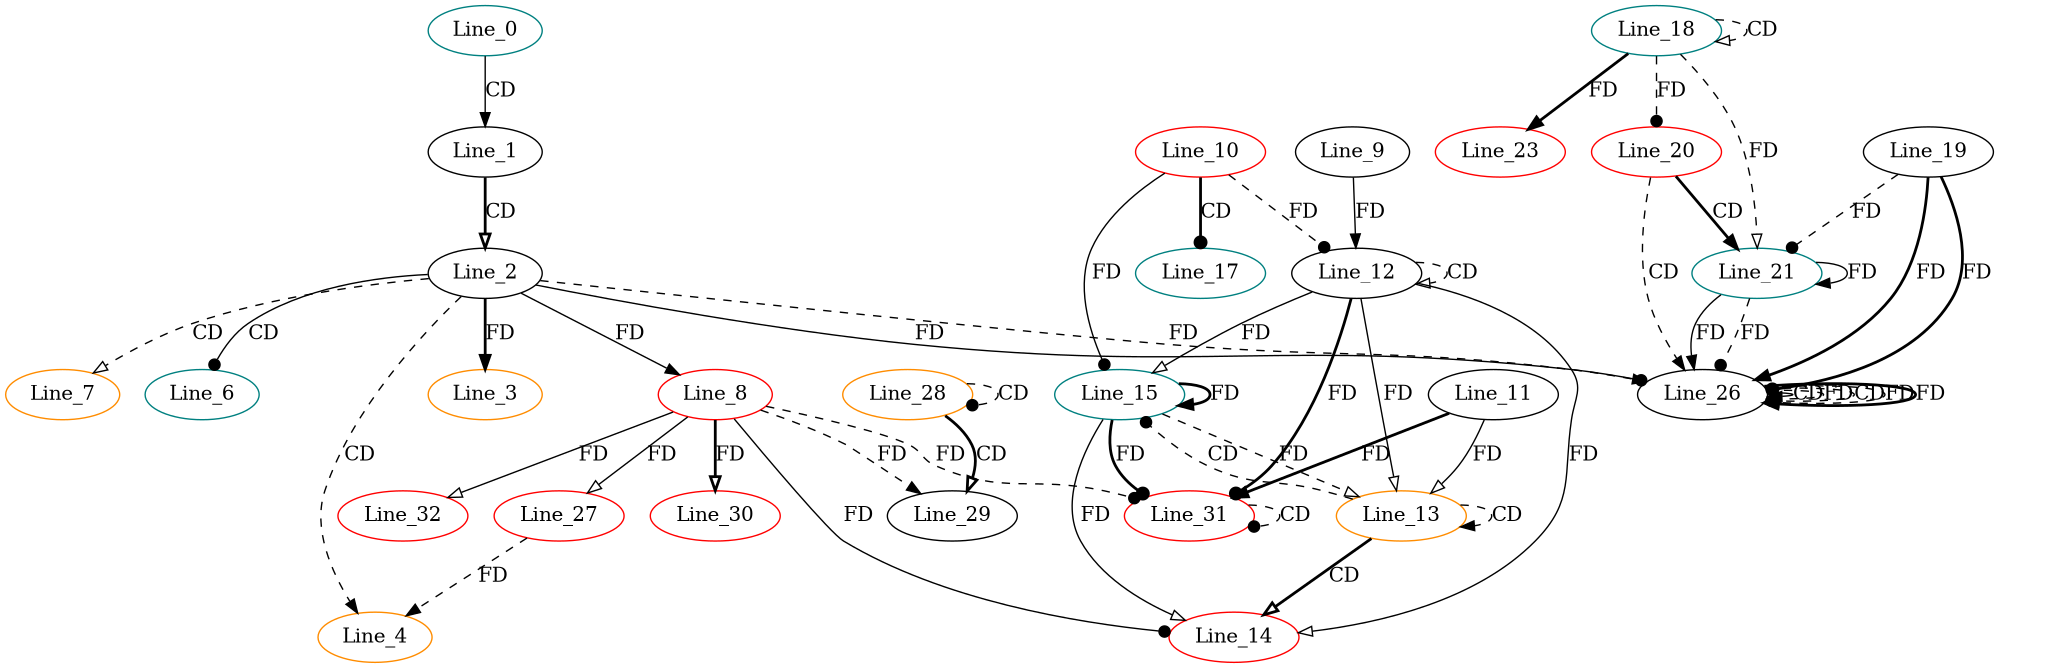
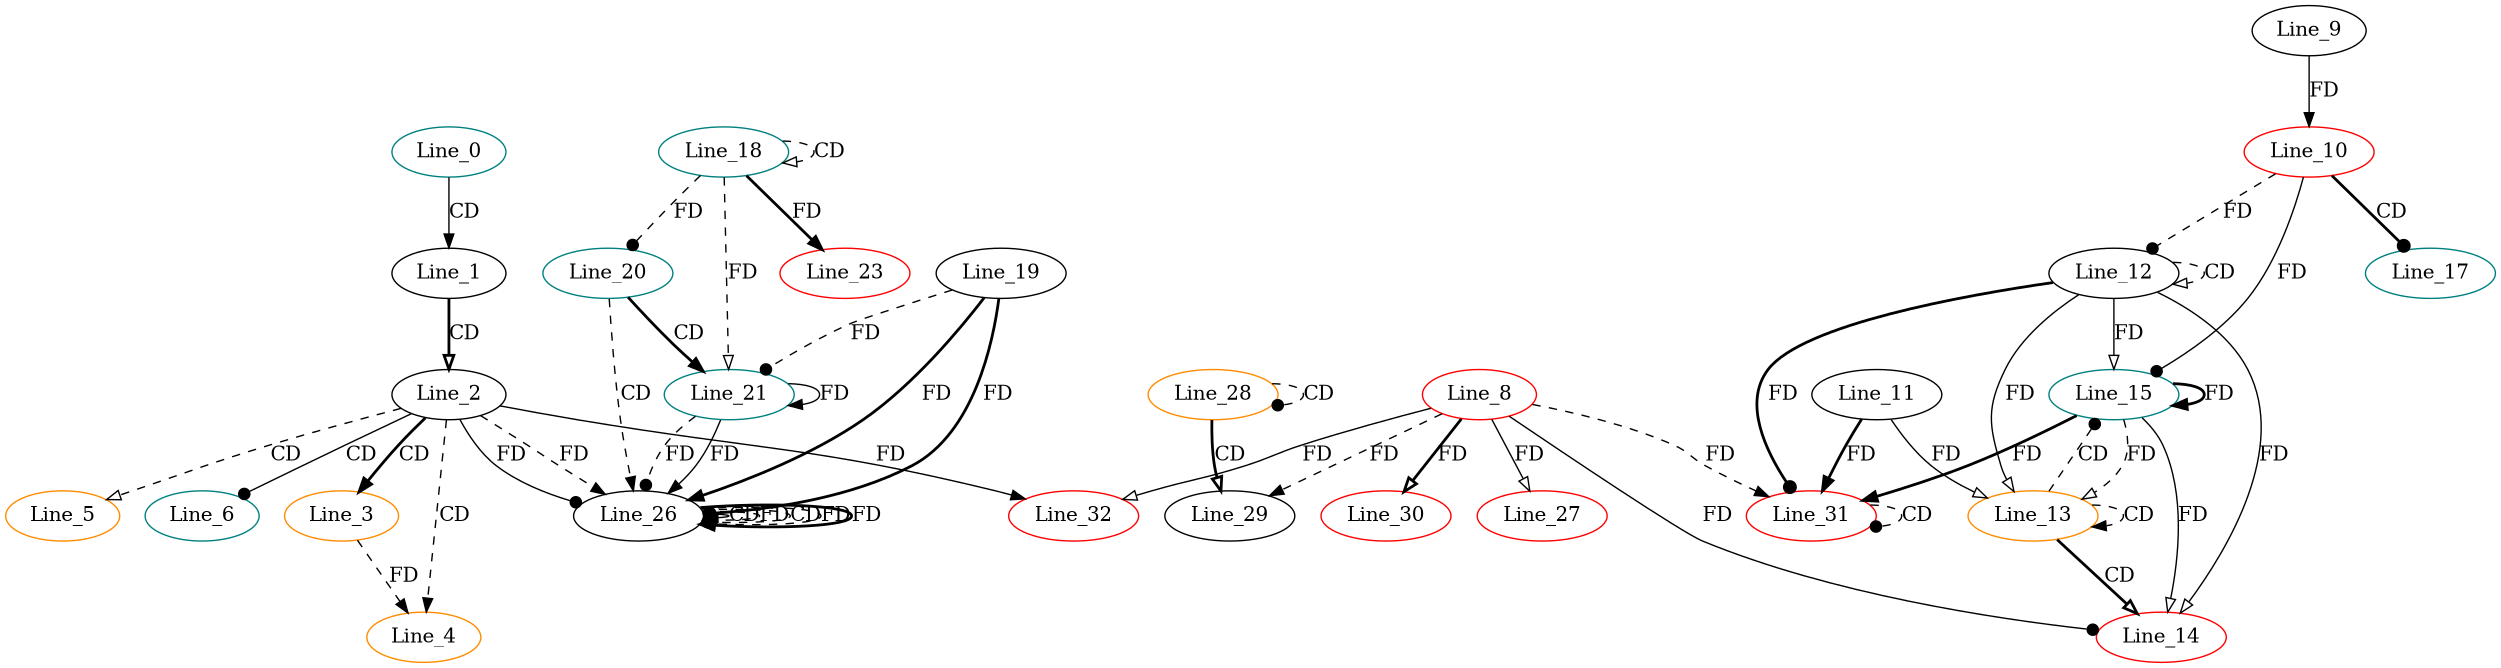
(1656, 152) -> (608, 273)
(1354, 206) -> (2309, 84)
(594, 331) -> (757, 446)
(501, 334) -> (414, 455)
(63, 395) -> (63, 516)
(1113, 460) -> (1979, 461)
(942, 468) -> (1649, 435)
(473, 573) -> (379, 571)
